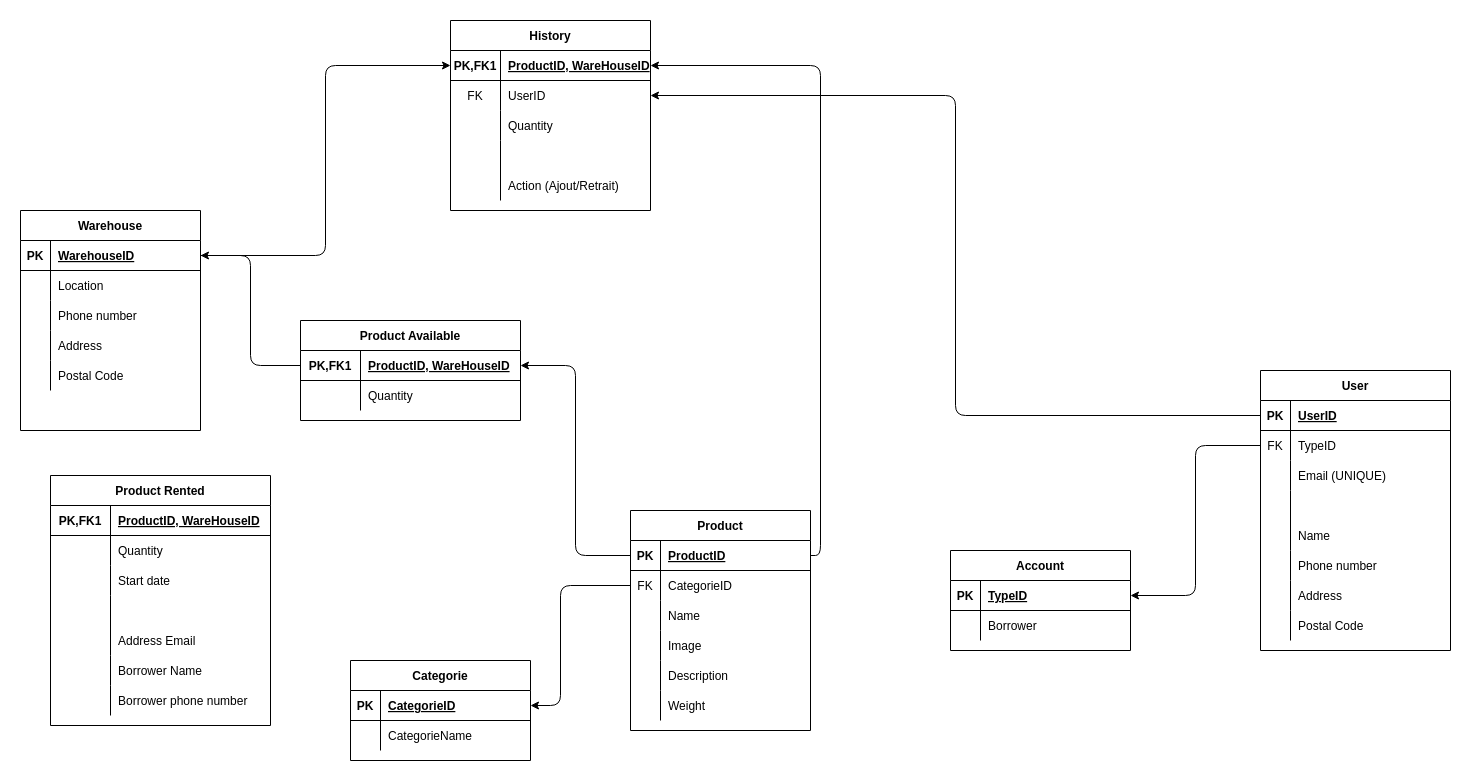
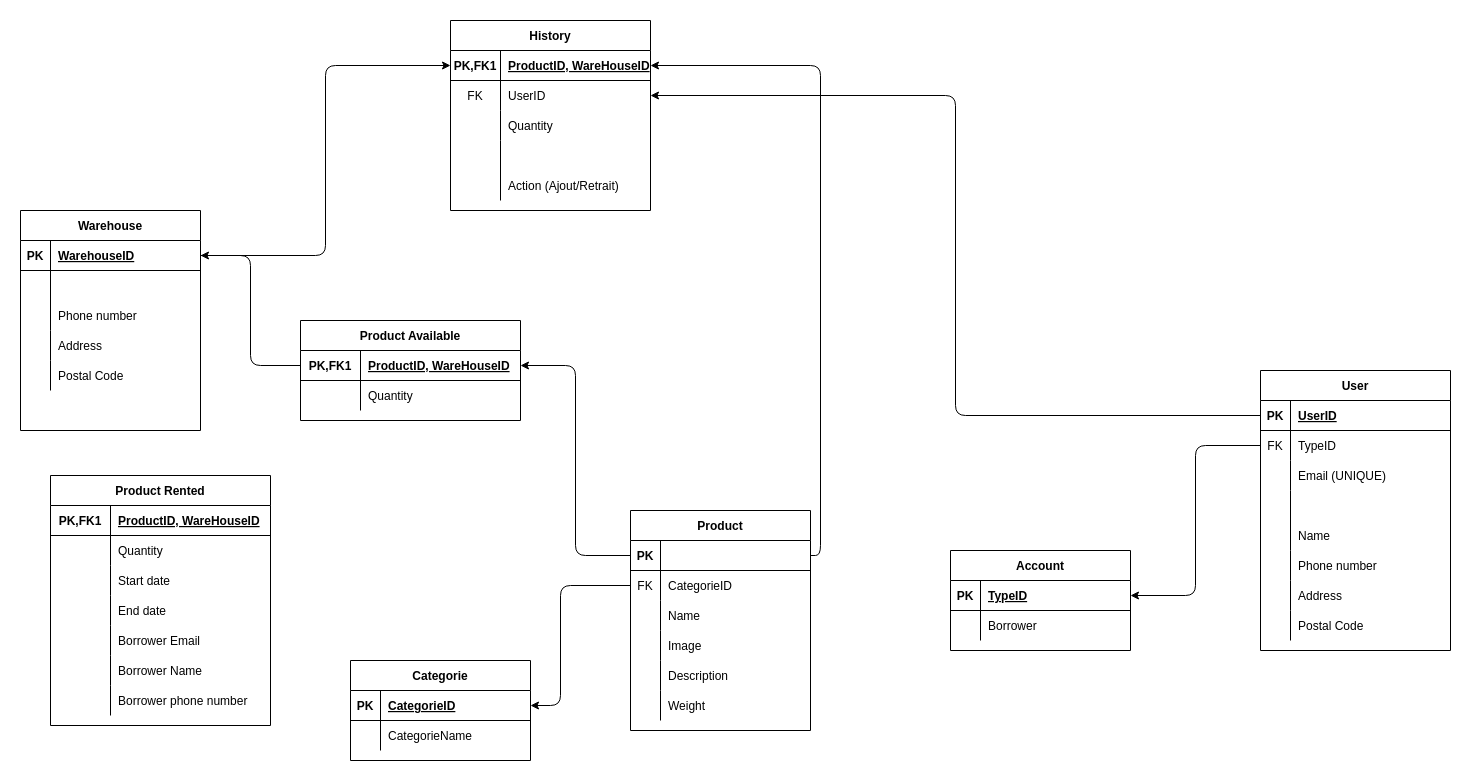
(126, 286) -> none
(736, 556) -> none
none -> (191, 611)
(157, 641) -> (160, 641)
